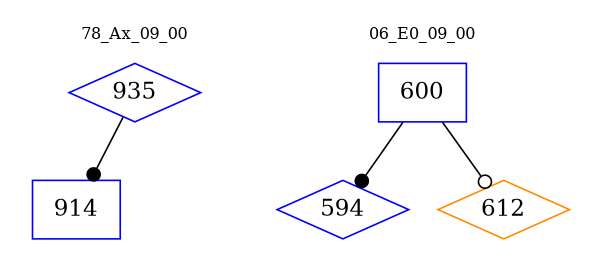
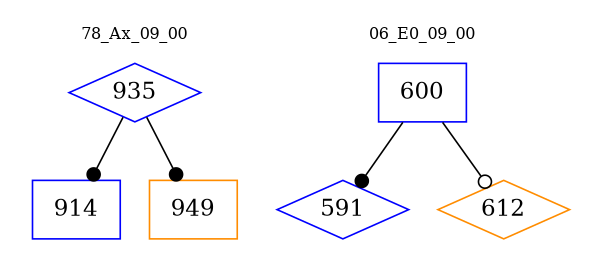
none -> (193, 210)
(343, 210) -> (343, 210)
